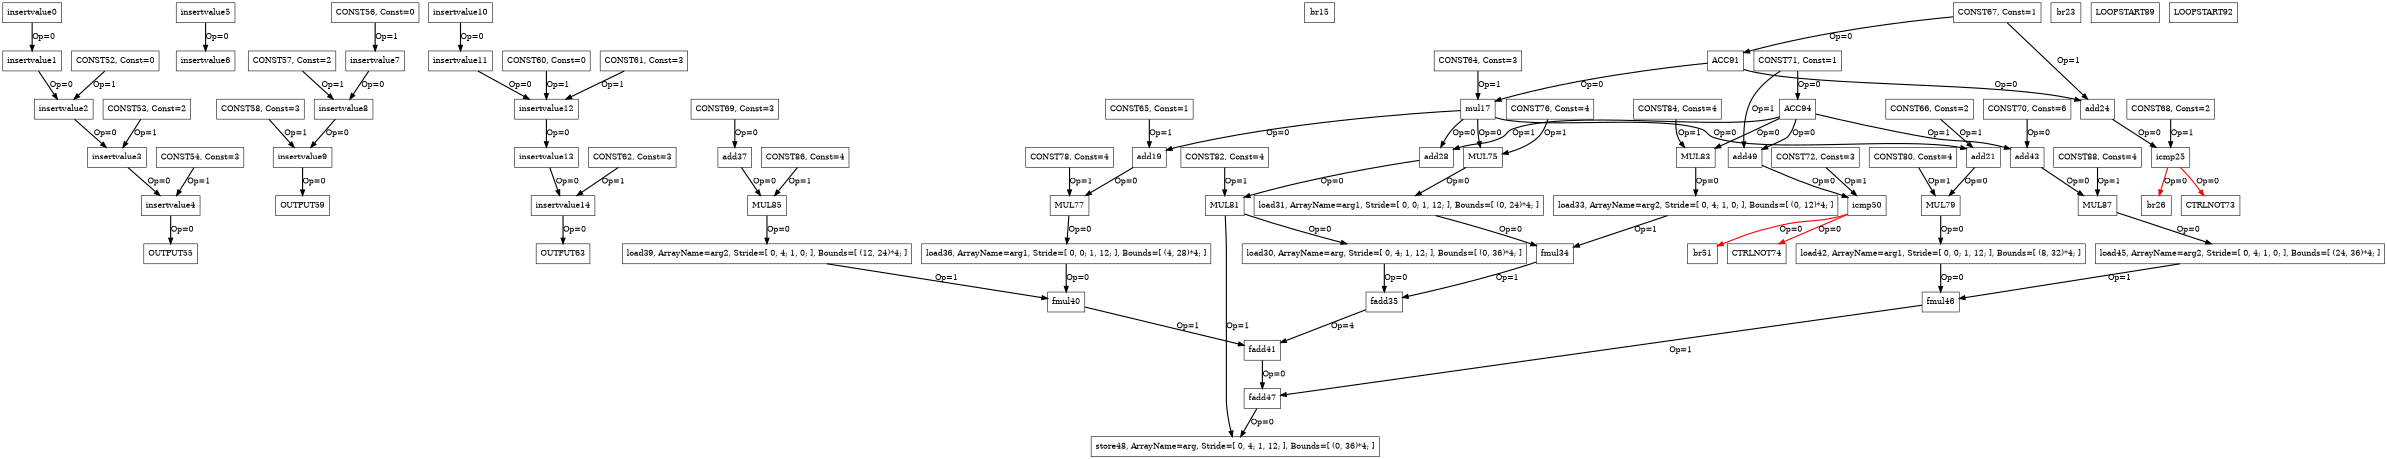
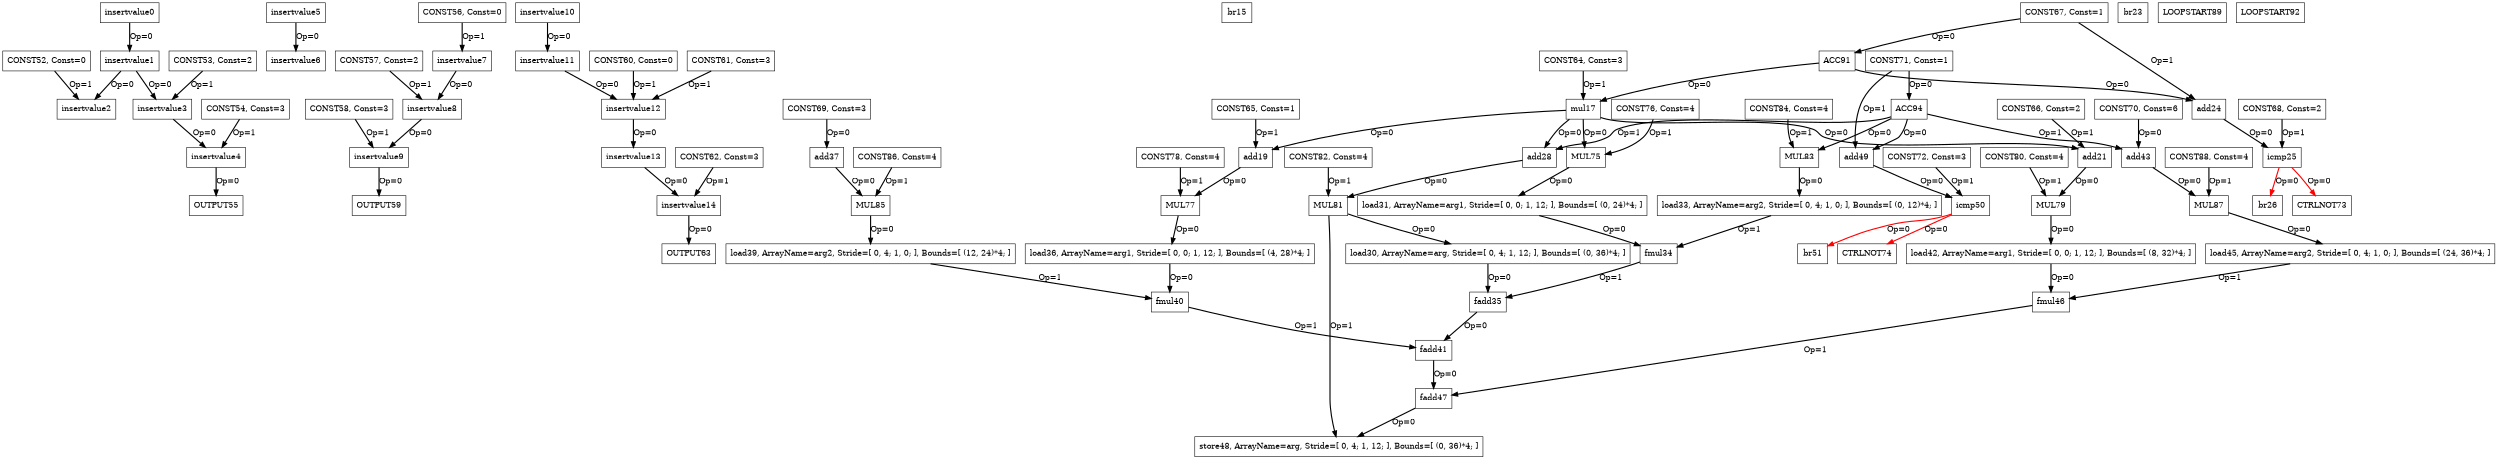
(88, 131) -> (144, 83)
(1343, 326) -> (1476, 326)
